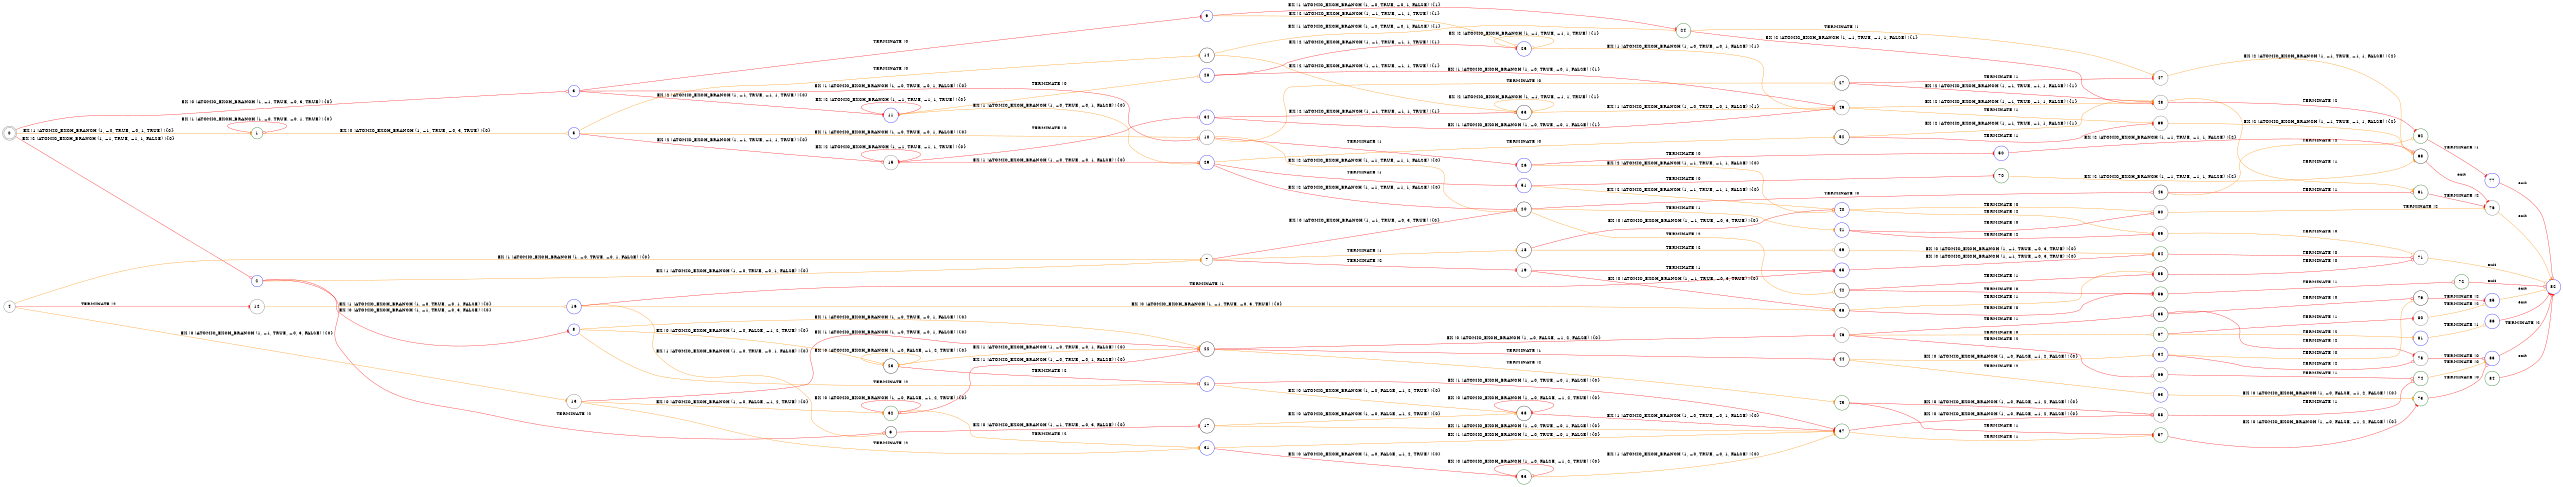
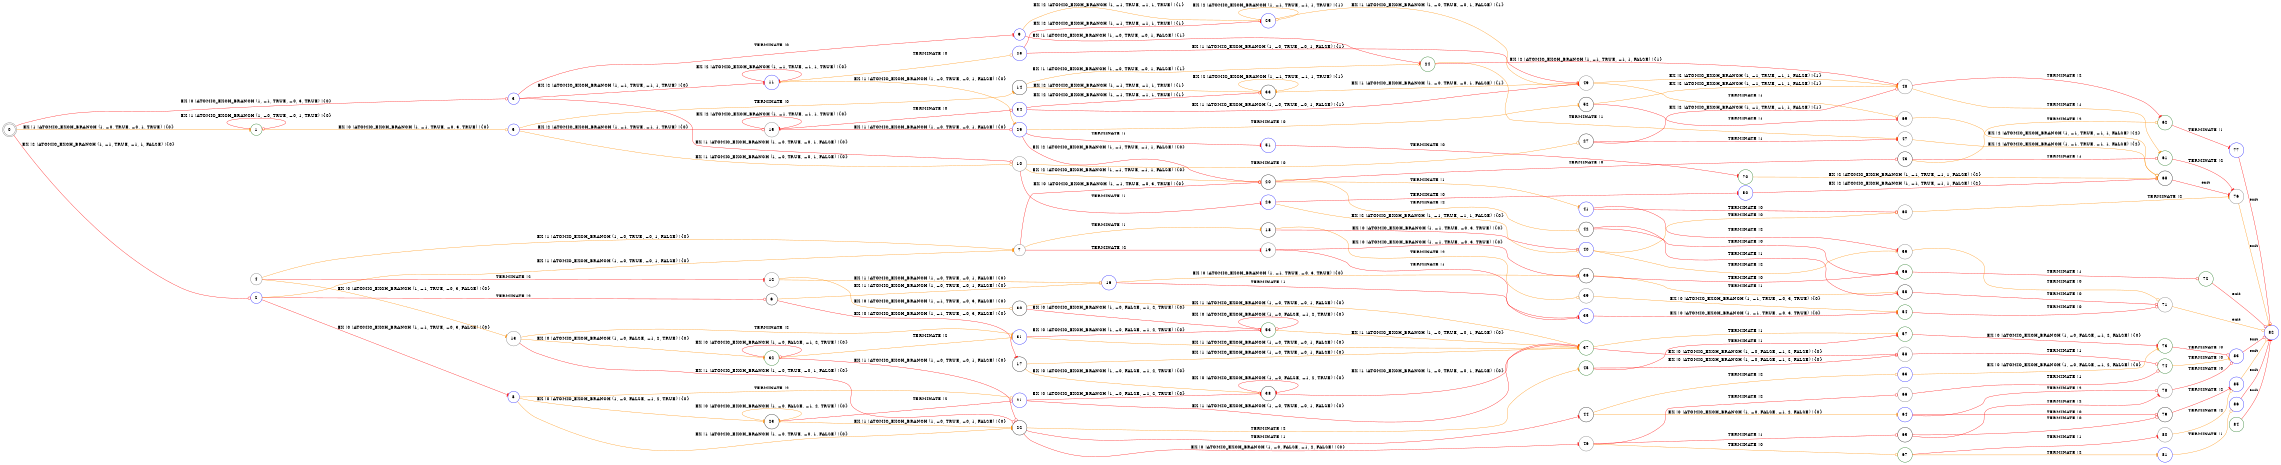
(1682, 198) -> none
none -> (1020, 308)
(2523, 323) -> (2254, 339)
(2312, 359) -> (2034, 415)
(728, 377) -> (938, 291)
(1365, 400) -> (1143, 397)
